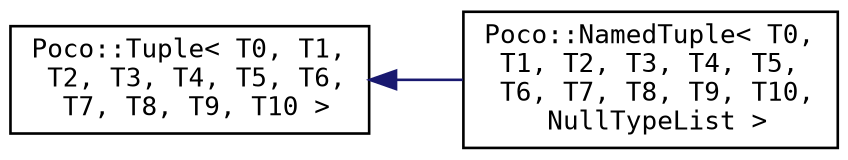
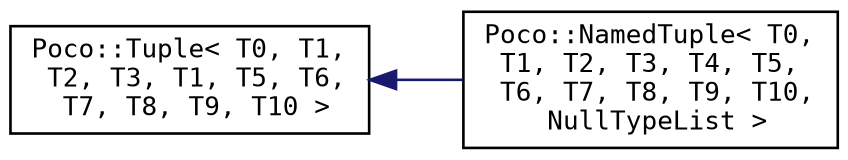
(190, 80) -> (190, 80)
